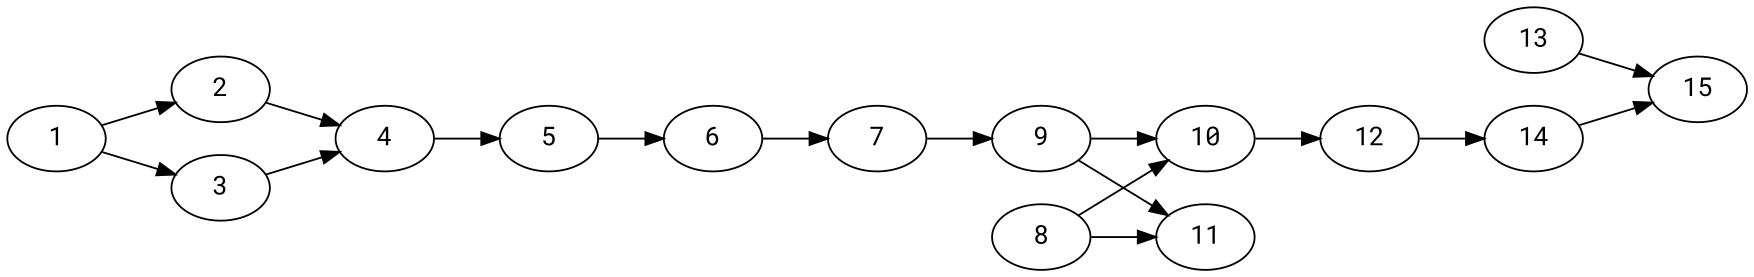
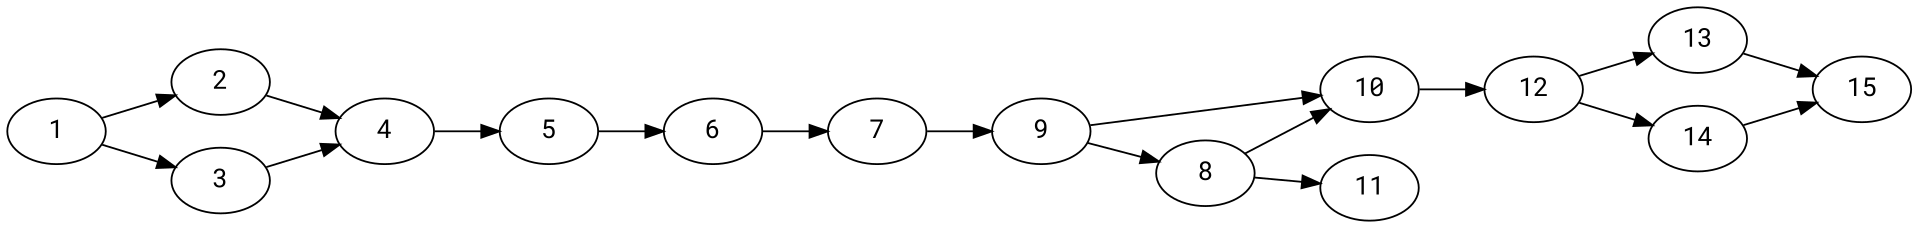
none -> (1607, 67)
(1112, 181) -> (1114, 150)
